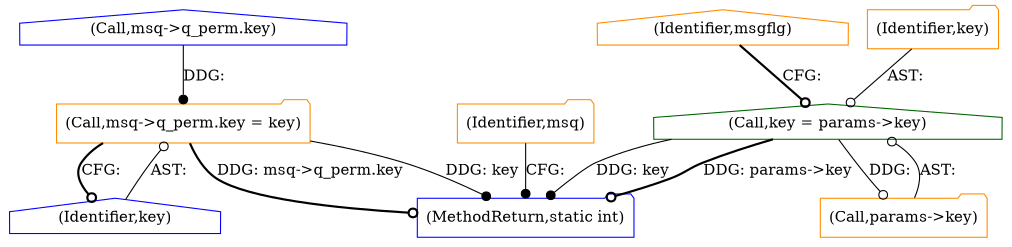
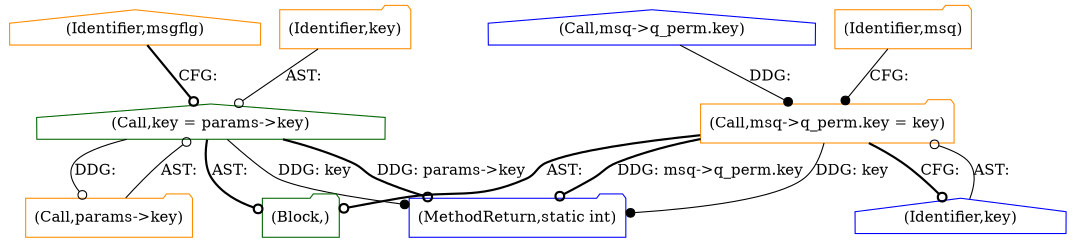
(526, 166) -> (868, 73)
none -> (301, 218)
